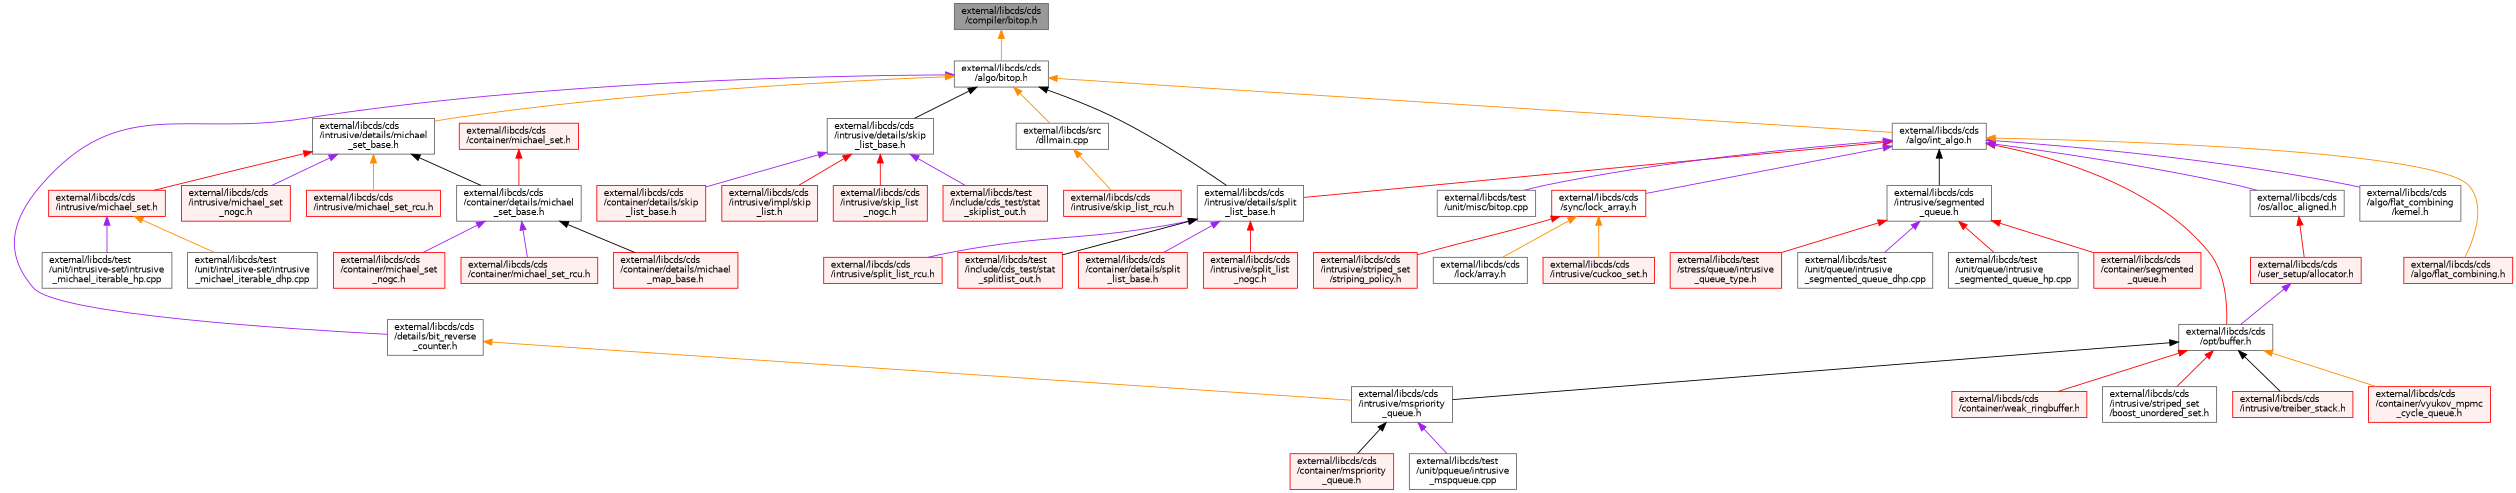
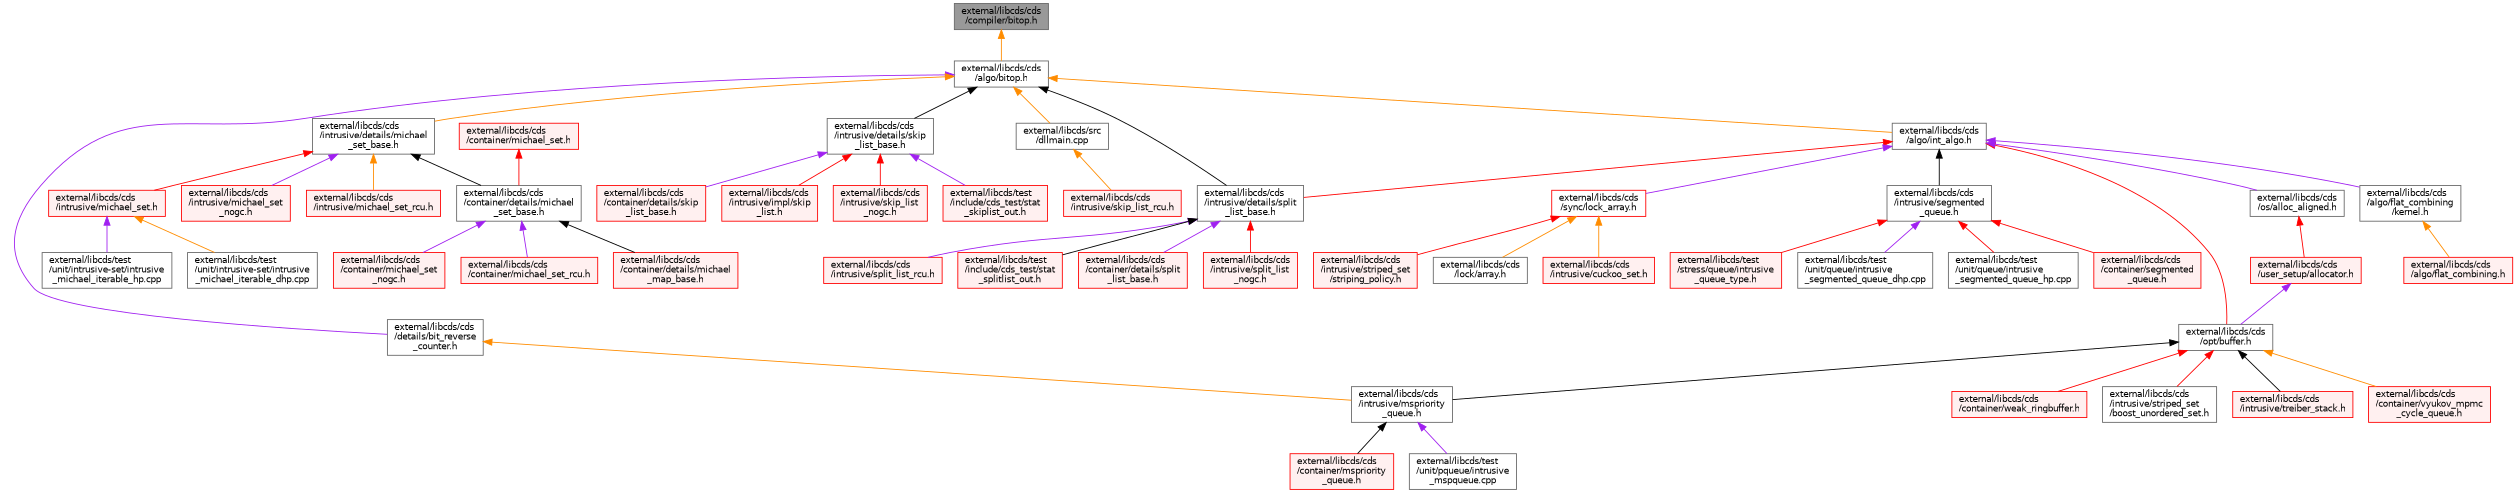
(2272, 150) -> (2439, 243)
(1486, 203) -> none
